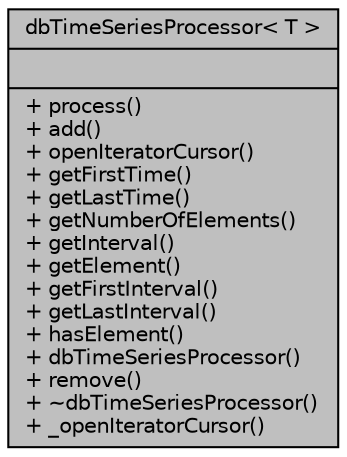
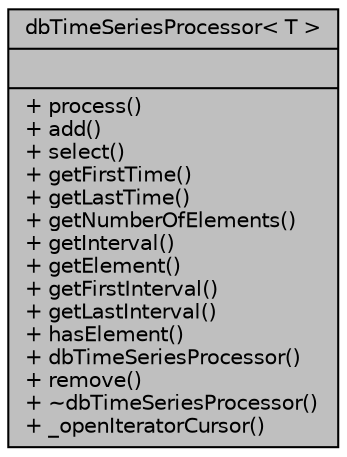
(140, 153) -> (76, 153)
